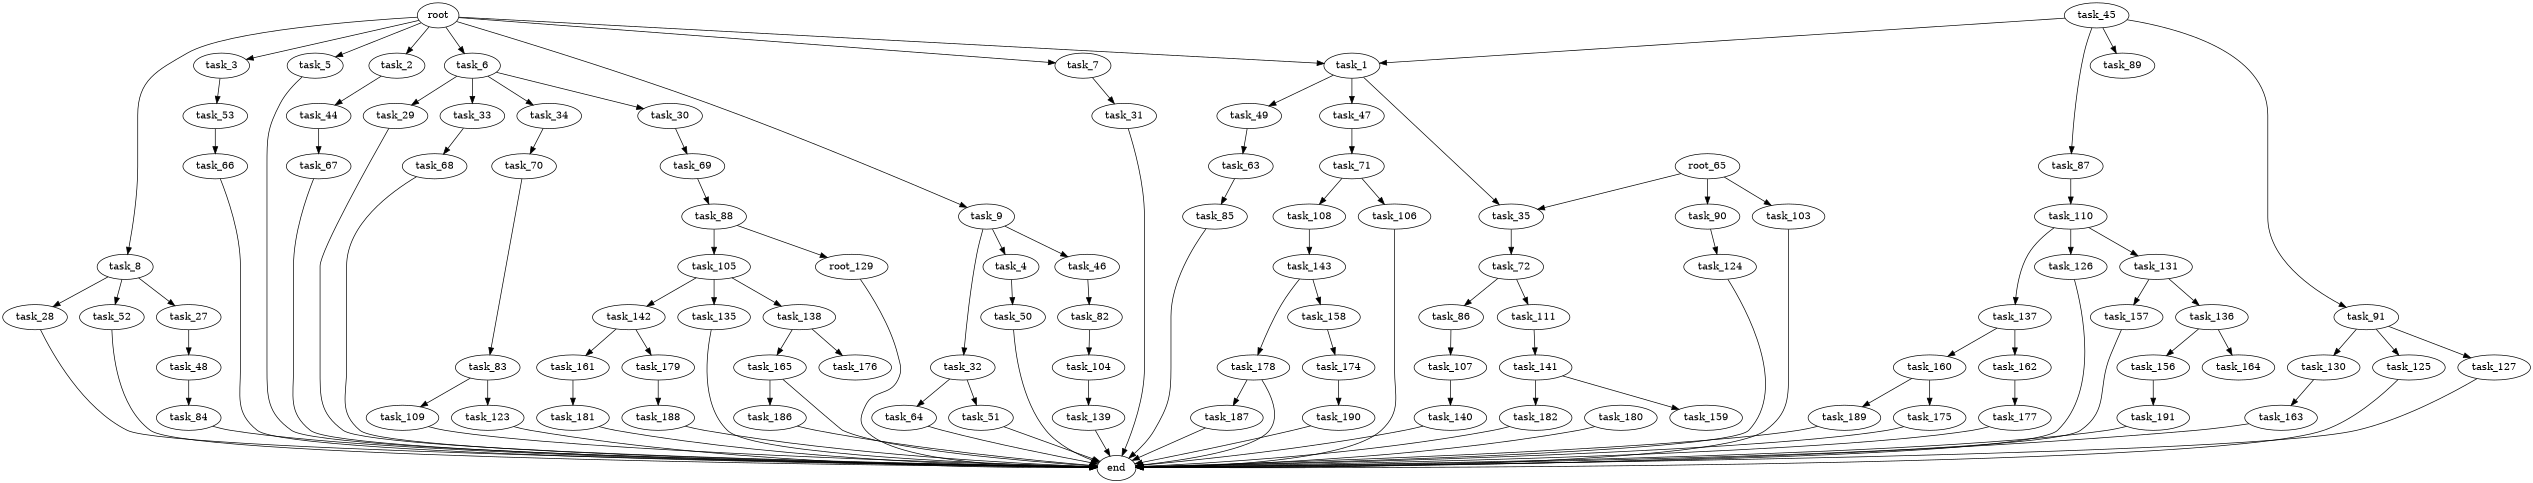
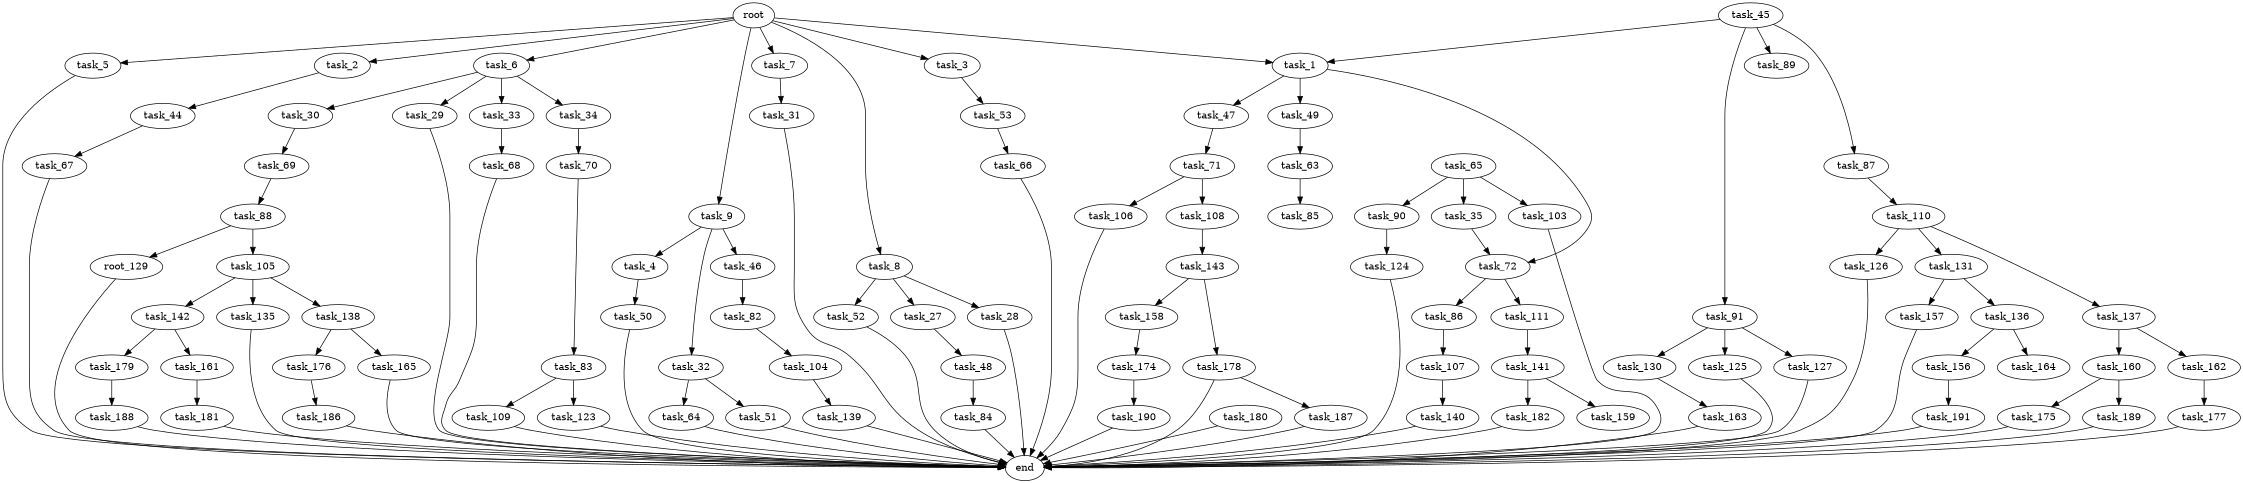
(1429, 139) -> (1512, 131)
(1707, 166) -> (1464, 166)
(1171, 342) -> none
(770, 389) -> (313, 389)
